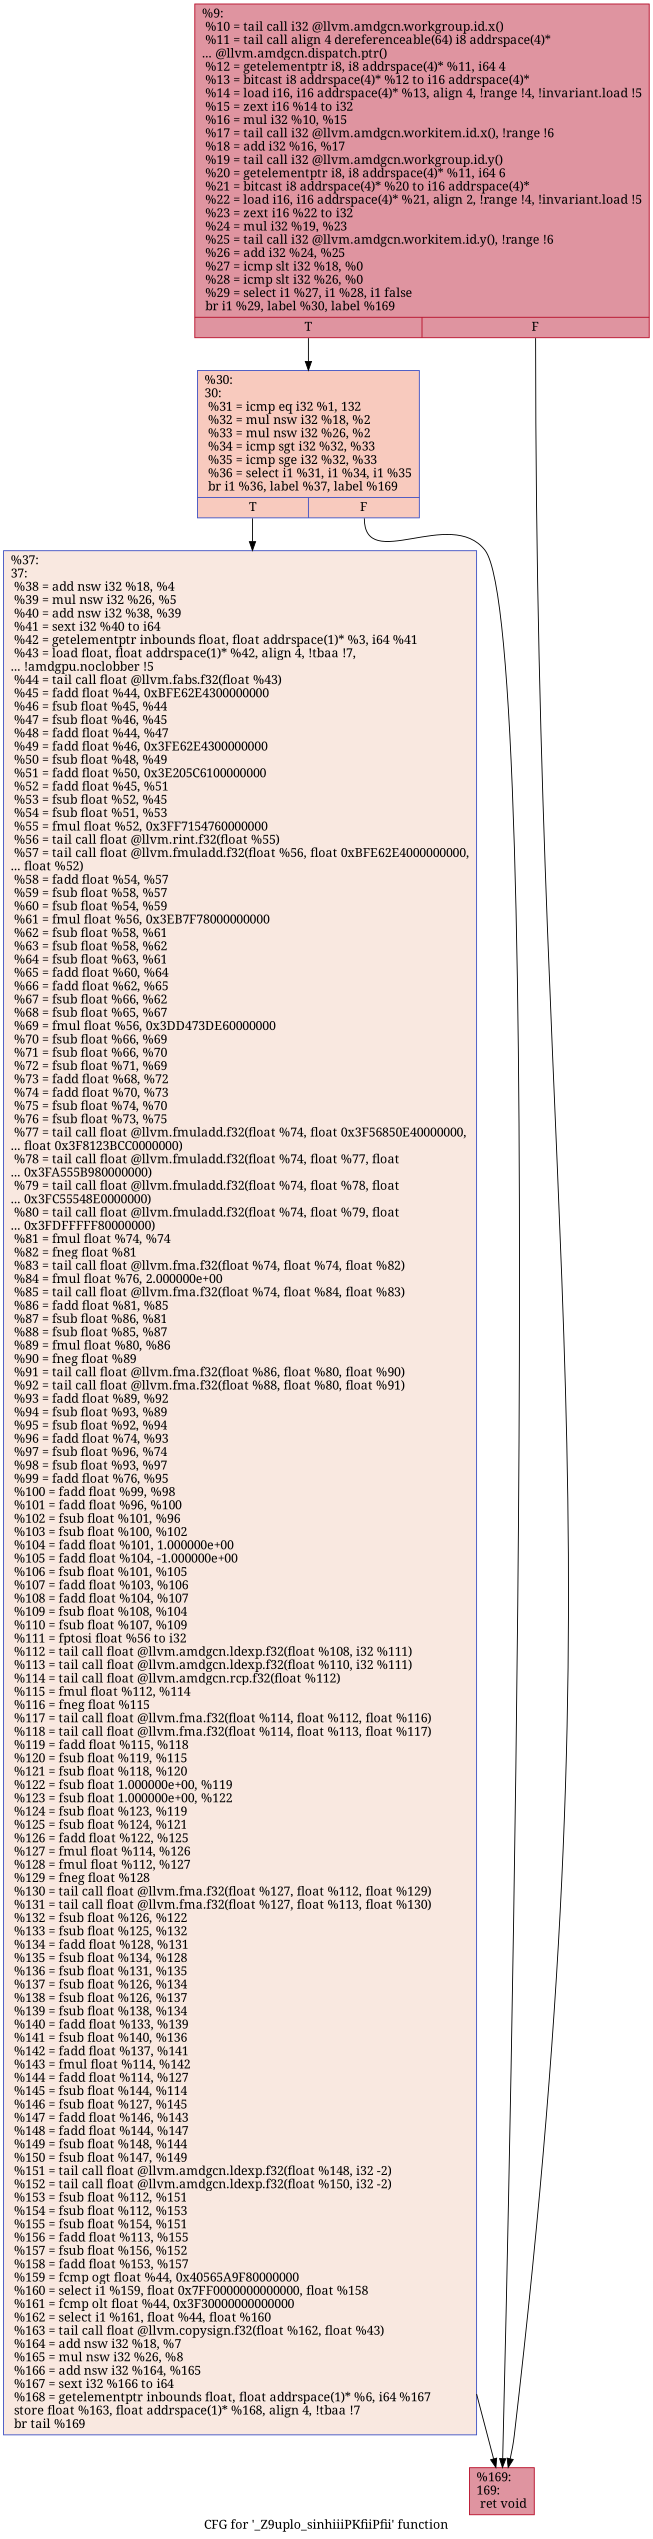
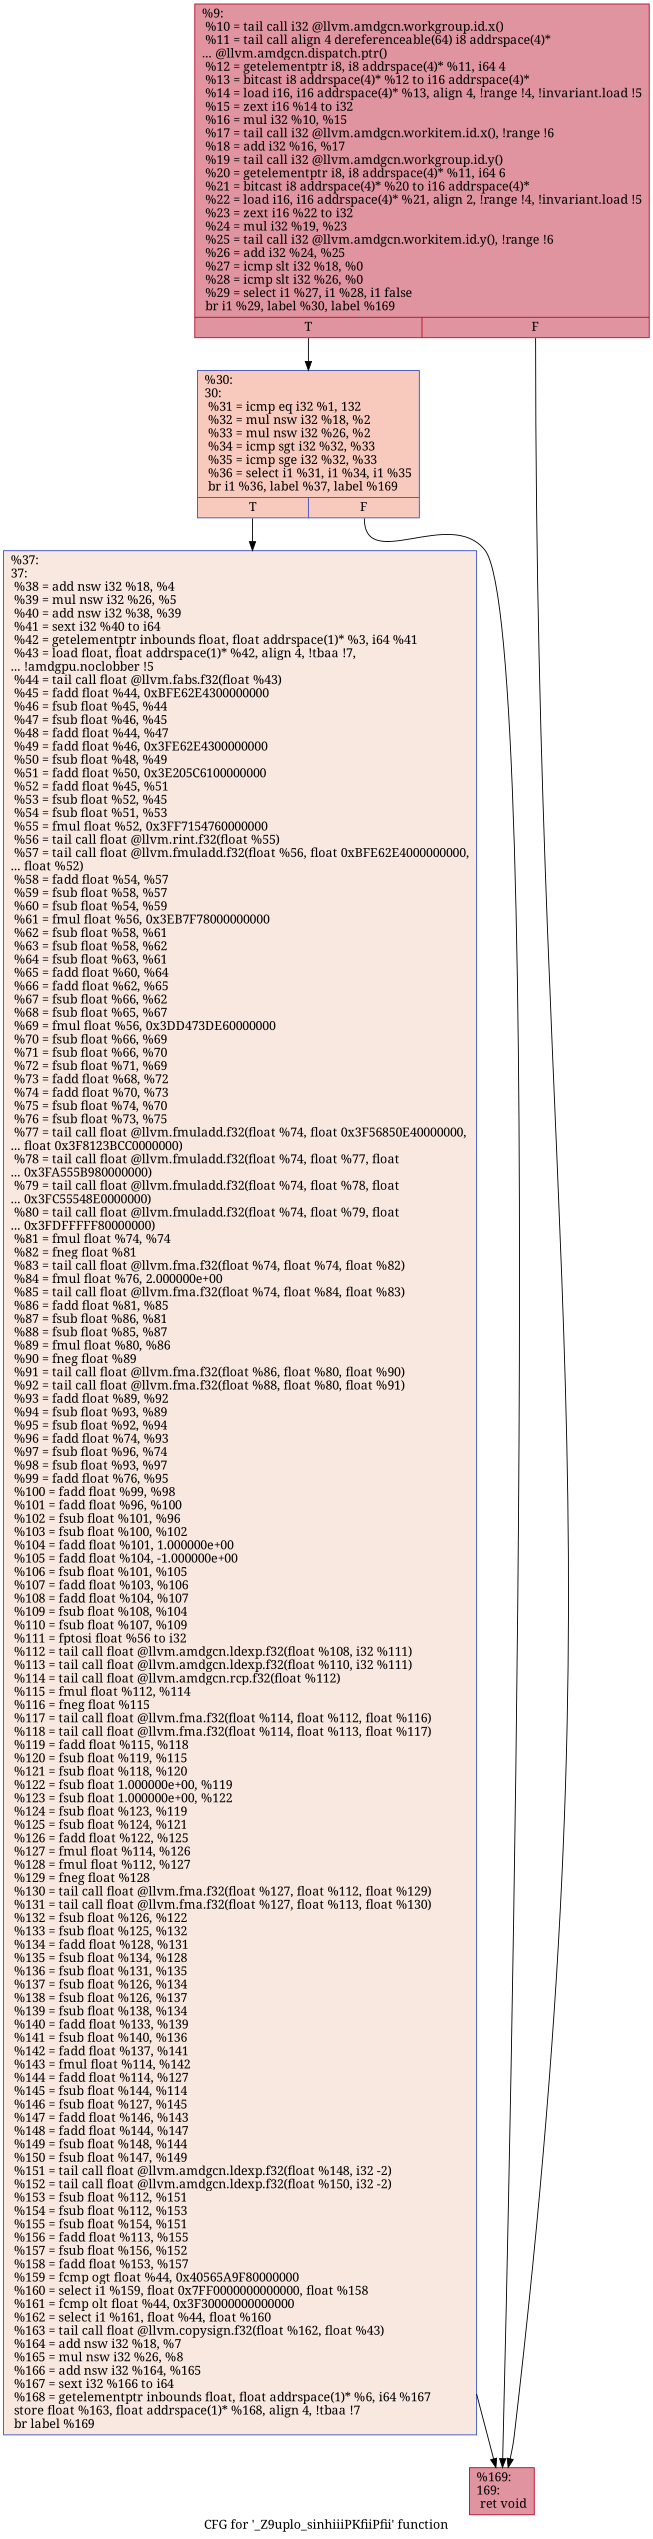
(48, 2424) -> (53, 2424)
